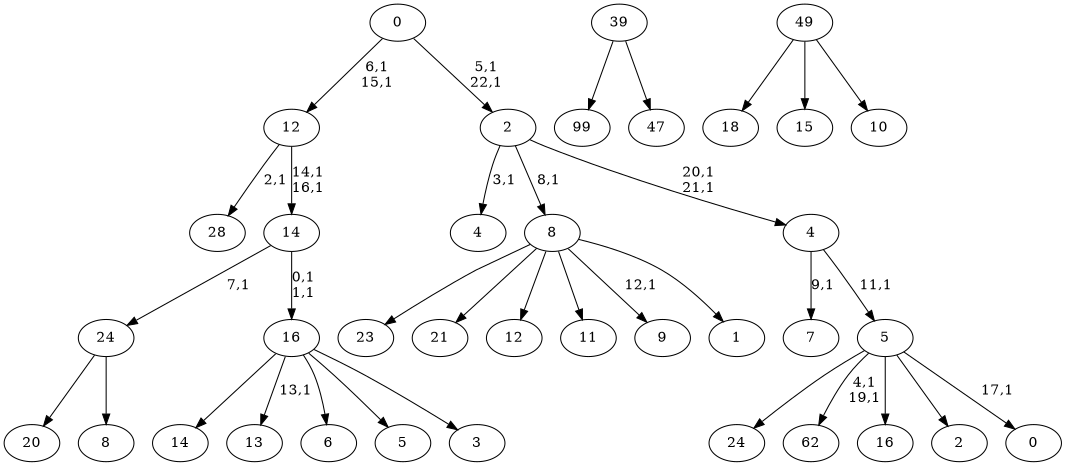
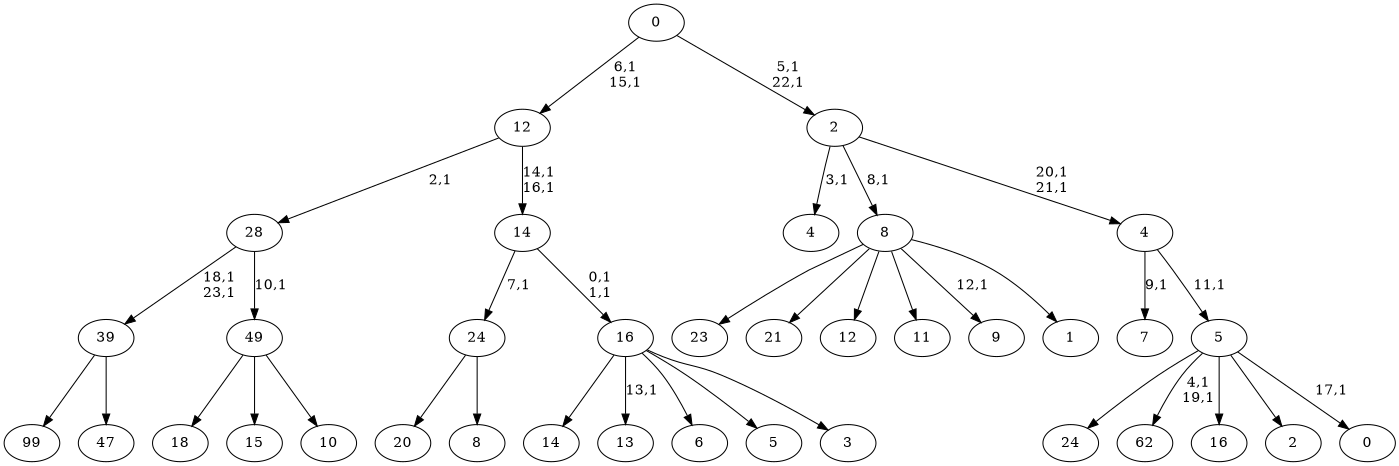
none -> (255, 280)
none -> (185, 282)
